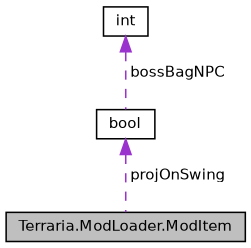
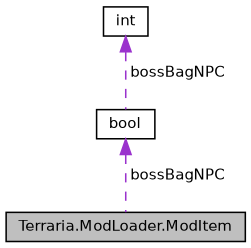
(176, 176) -> (176, 176)
